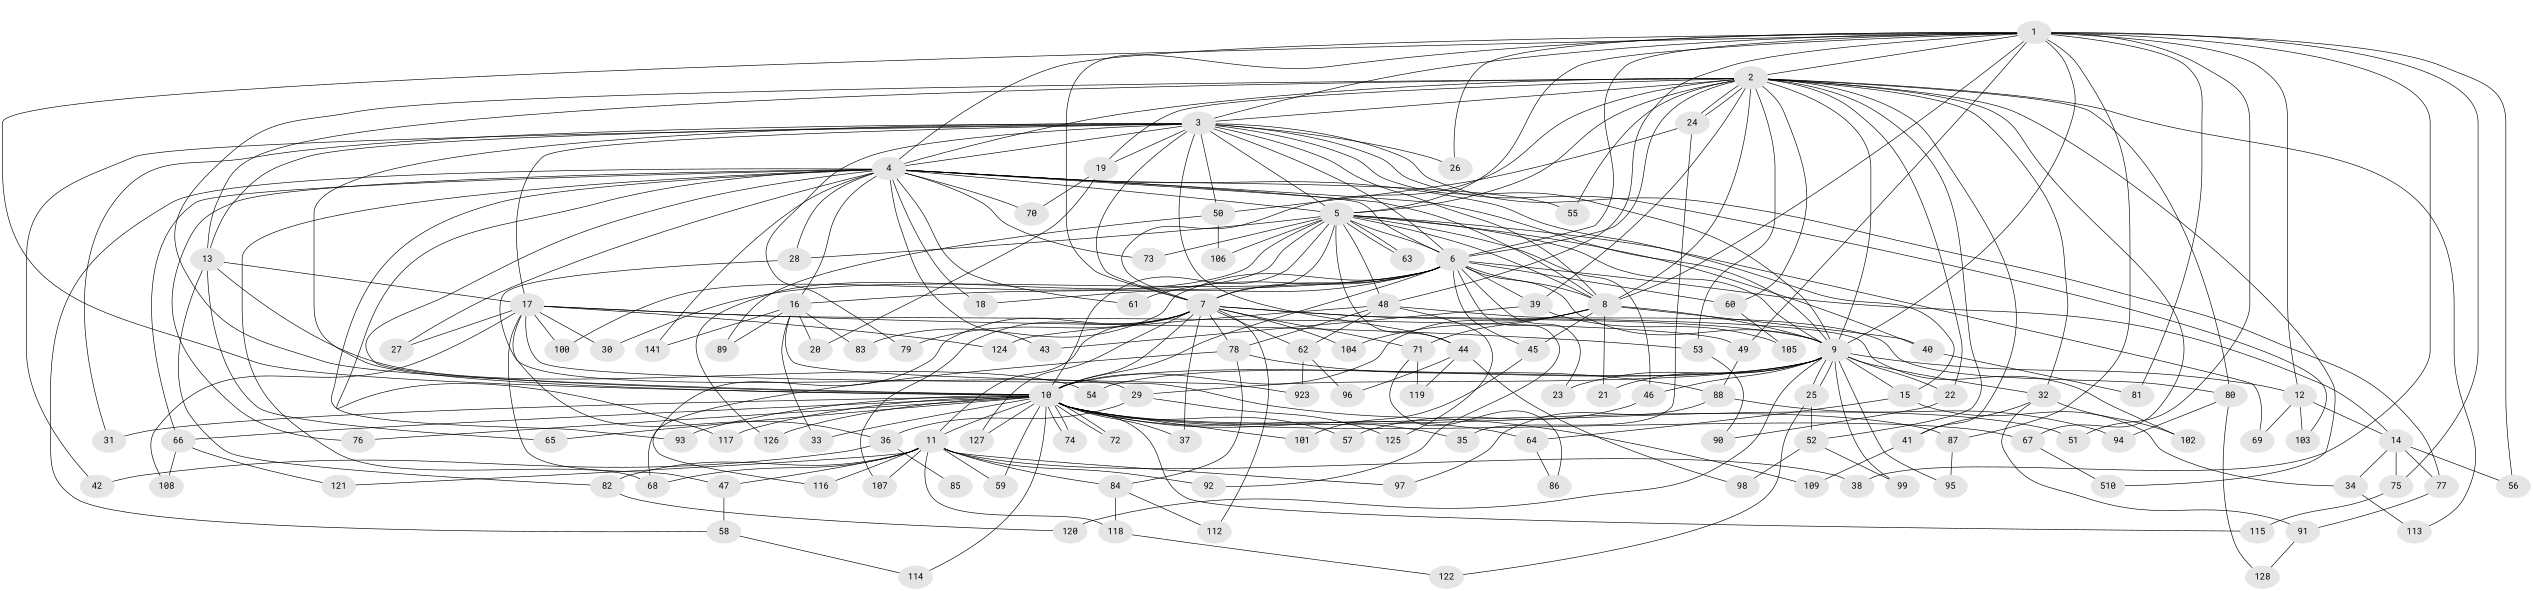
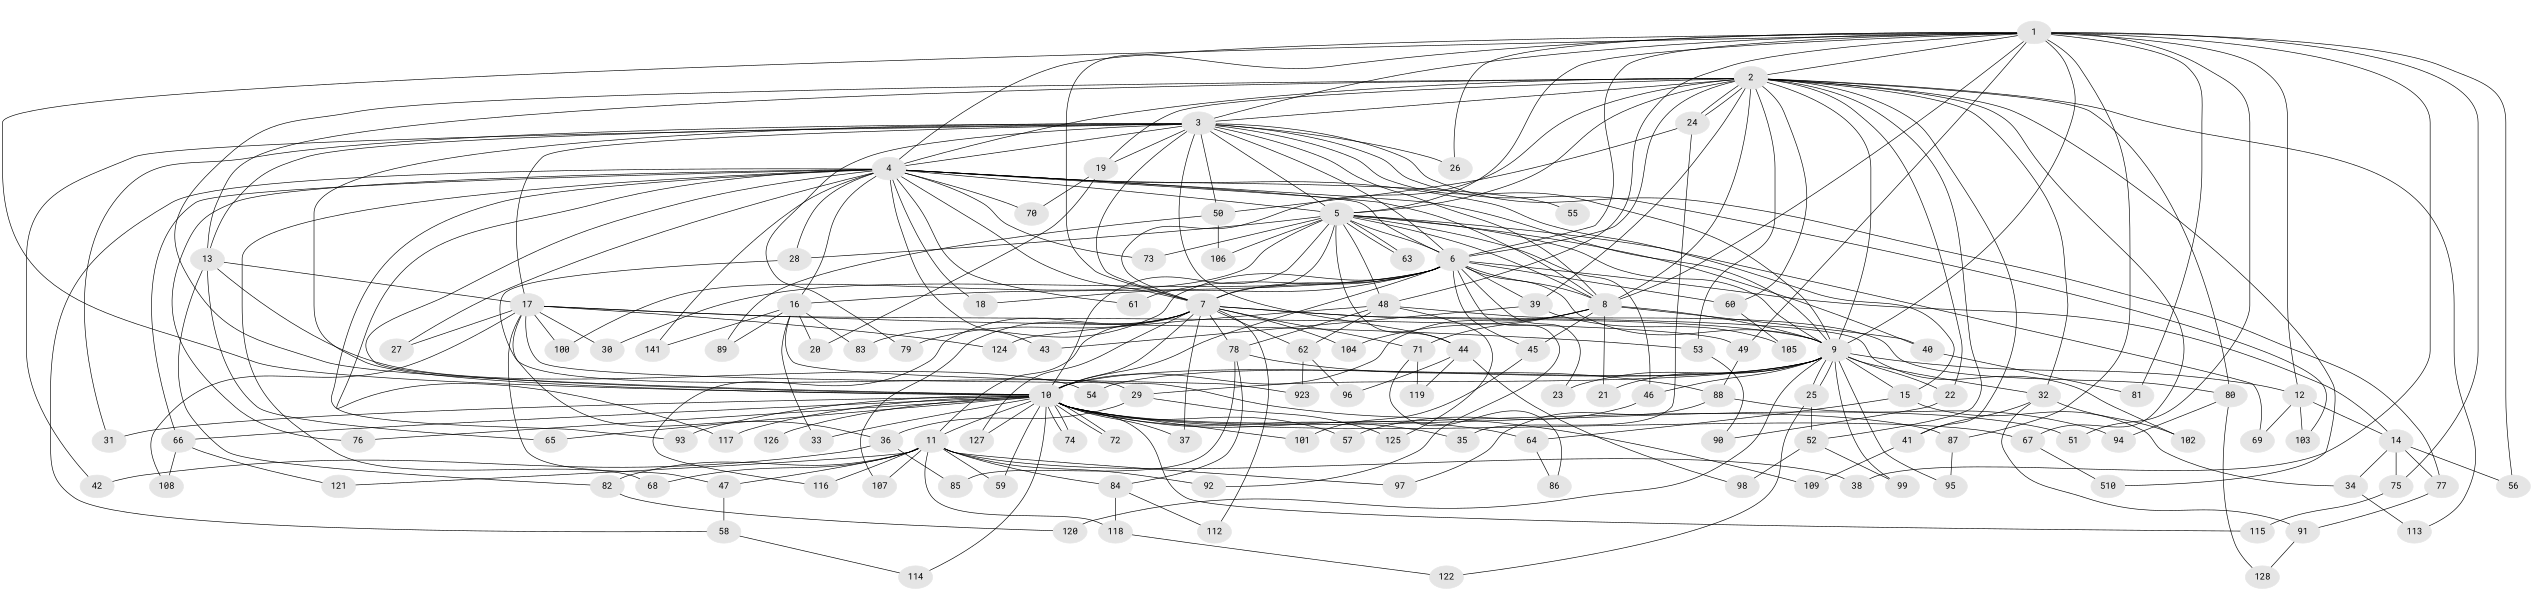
(1639, 120) -> none
none -> (1035, 260)
(953, 284) -> none
(1003, 369) -> (1180, 464)
